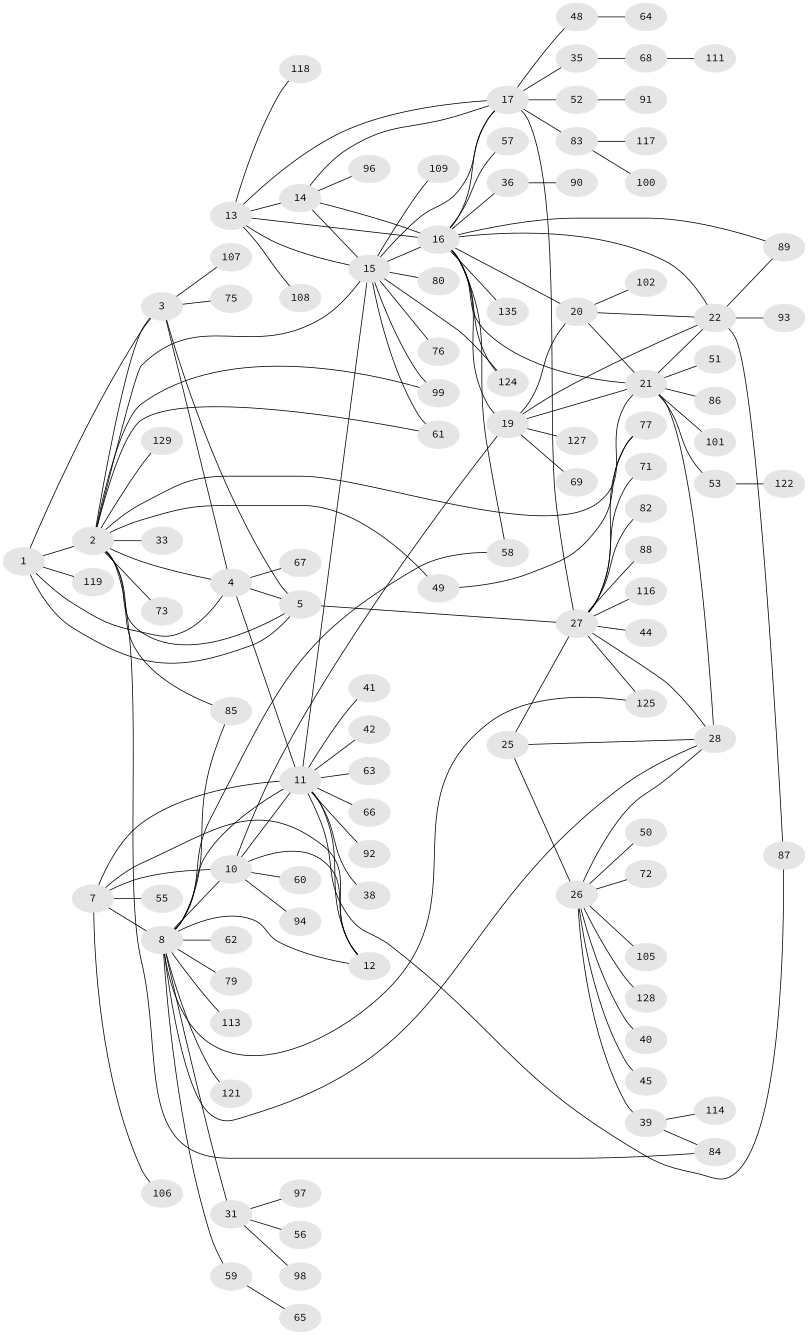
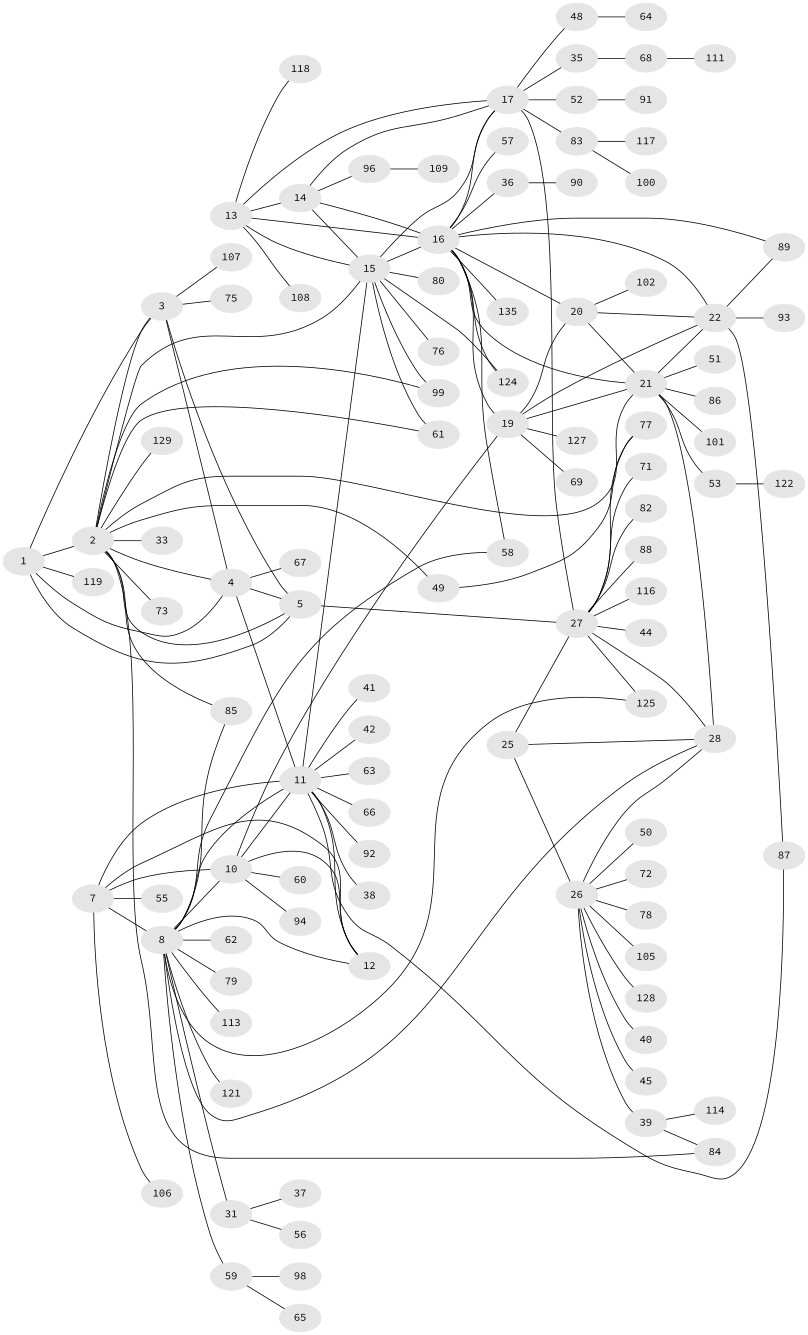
(401, 218) -> (404, 169)
none -> (646, 916)
(300, 1194) -> (300, 1194)
(266, 1245) -> (266, 1277)
